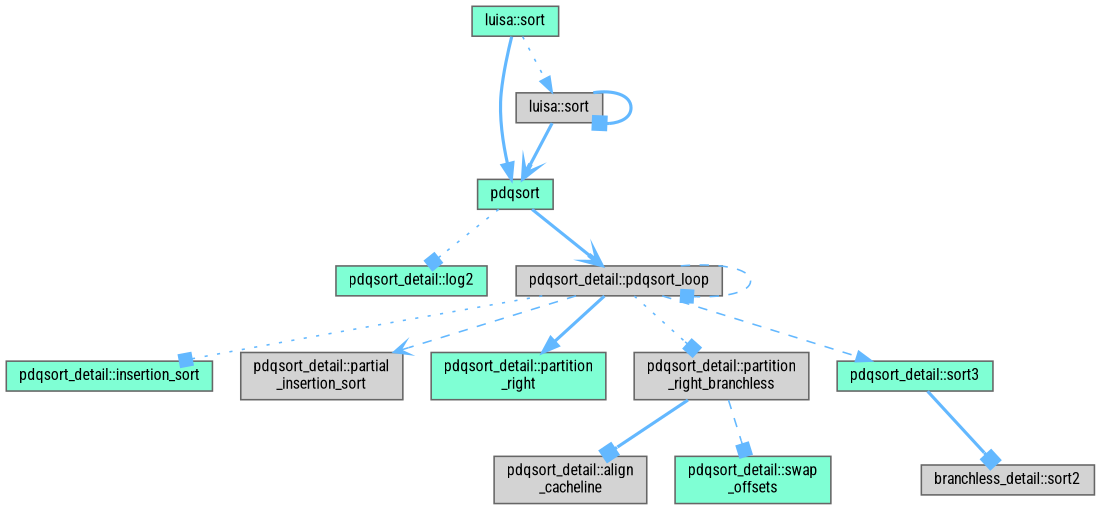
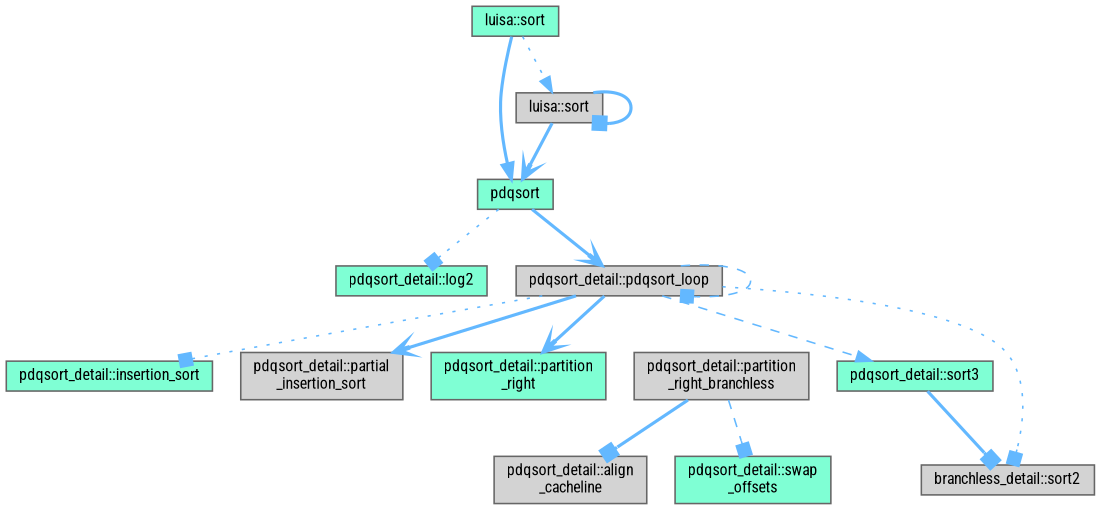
(580, 319) -> (580, 319)
(660, 319) -> (919, 313)
(492, 322) -> (492, 322)
